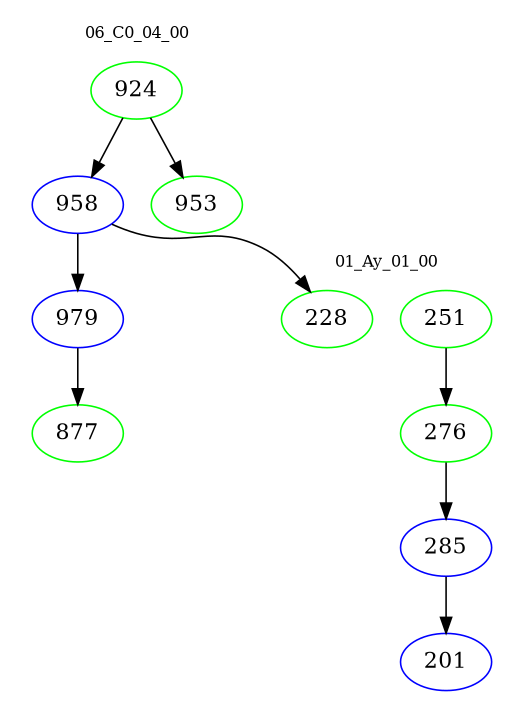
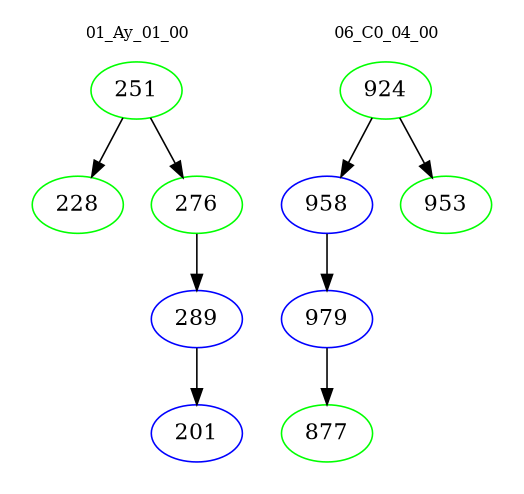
(212, 236) -> (111, 140)
(446, 548) -> (197, 319)
